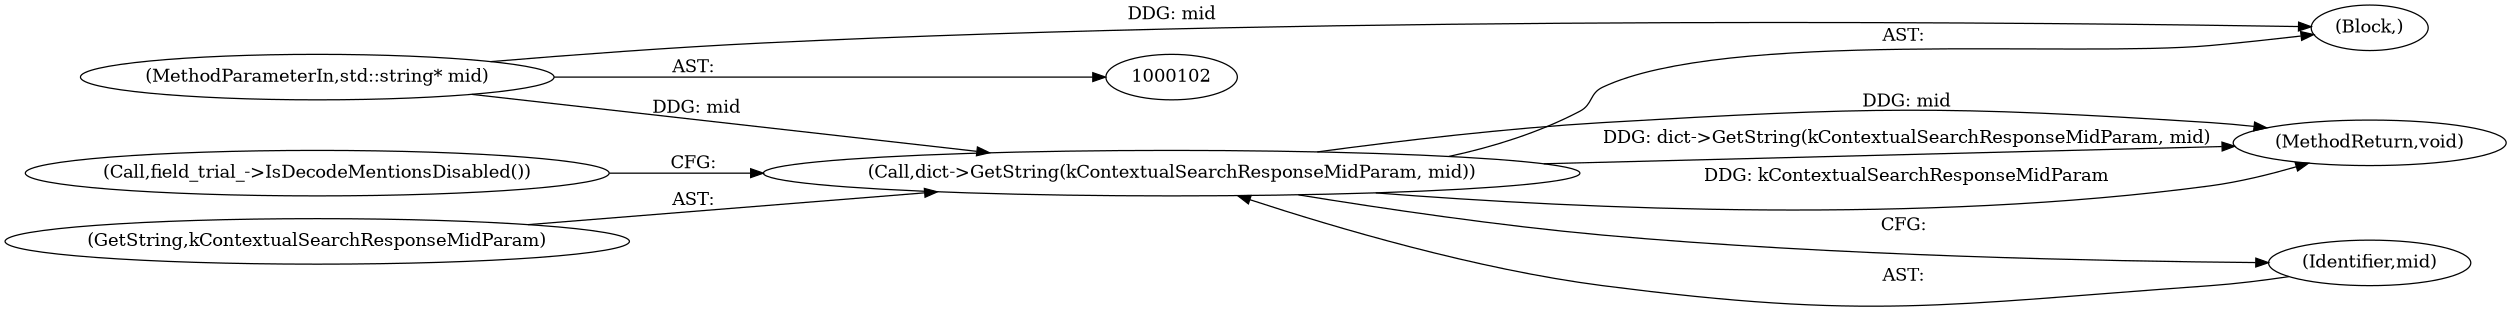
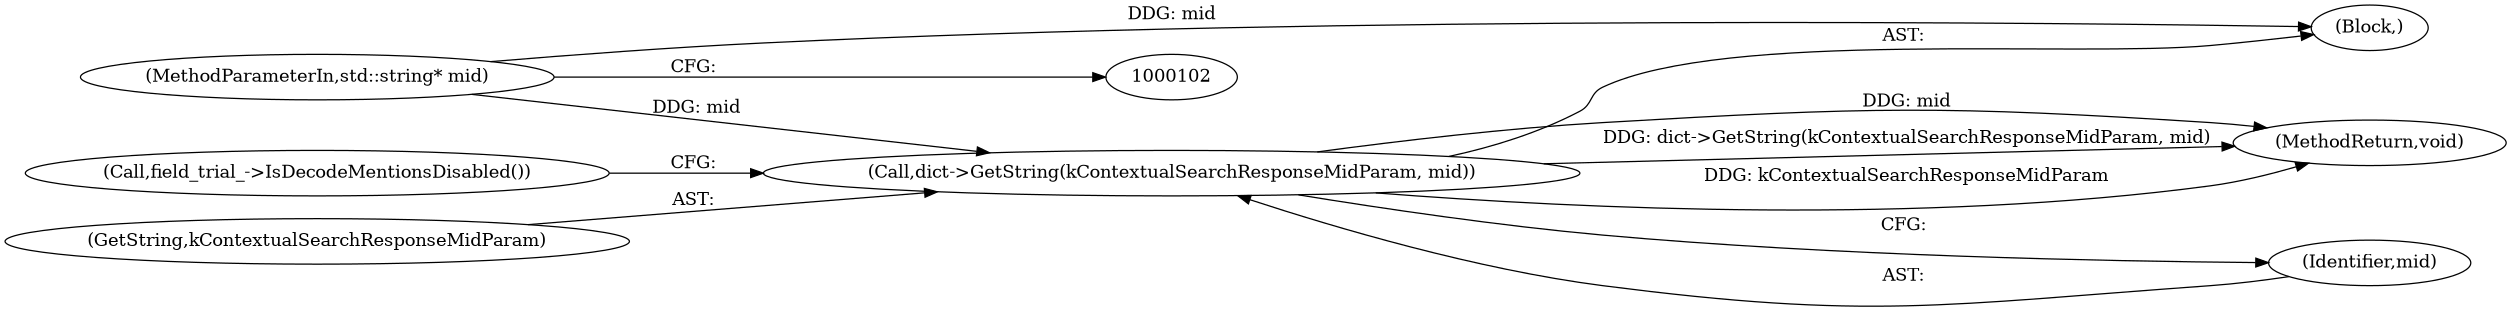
(696, 68) -> (696, 68)
